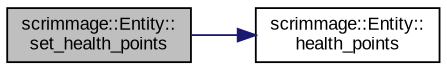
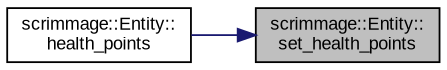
(214, 35) -> (214, 35)
